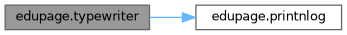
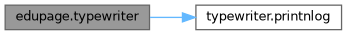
(269, 17) -> (269, 17)
